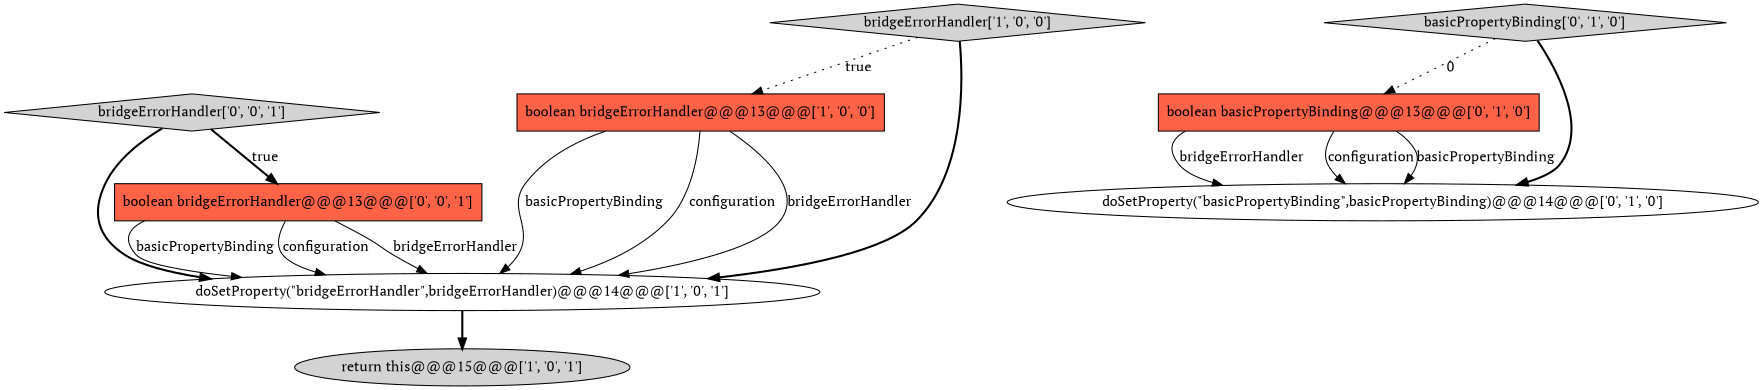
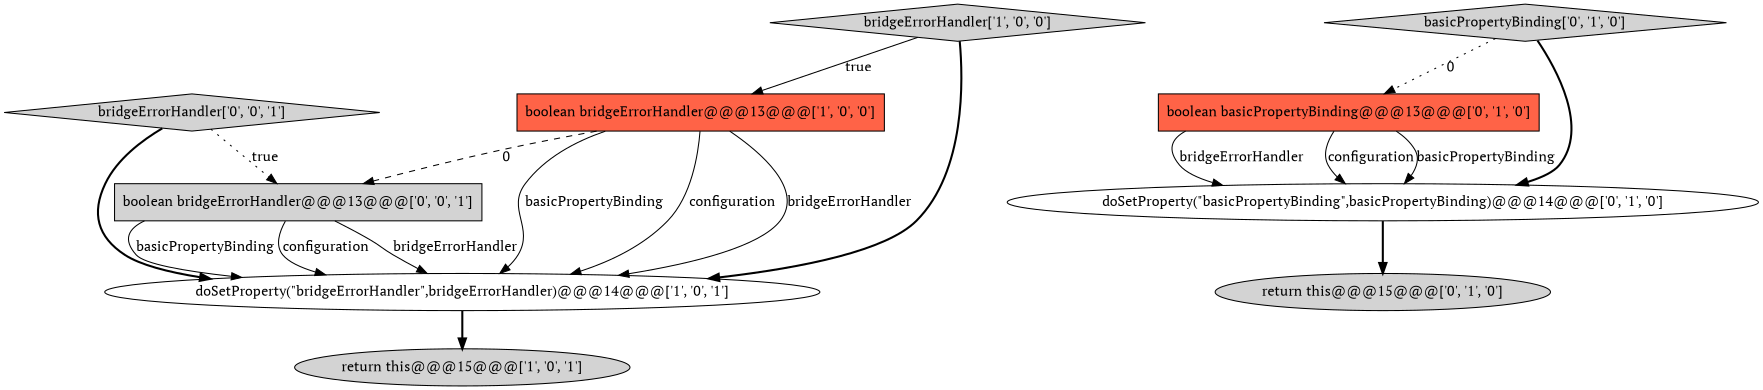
(840, 64) -> (840, 64)
(240, 153) -> (240, 153)
none -> (484, 154)
(298, 202) -> (298, 202)
none -> (1383, 292)
